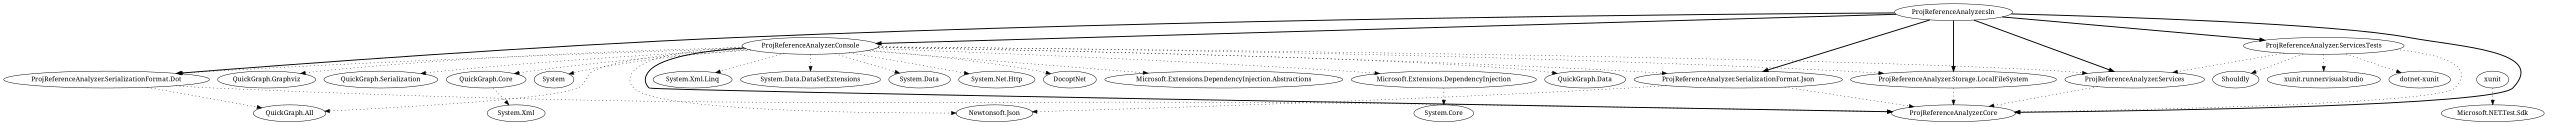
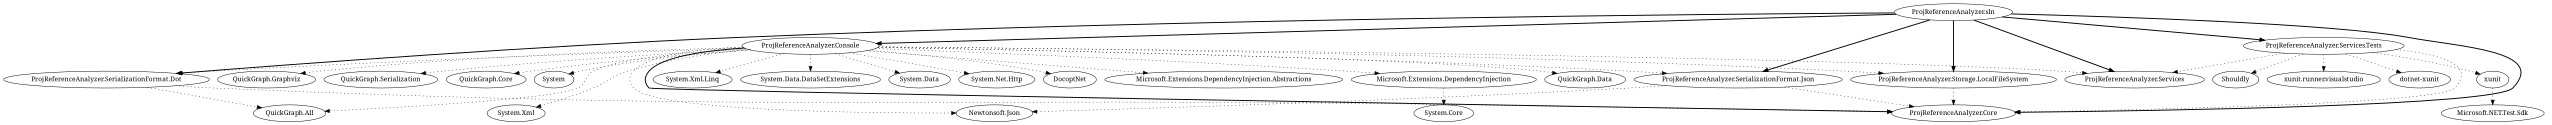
none -> (2425, 61)
(500, 95) -> (647, 66)
(2046, 96) -> none
